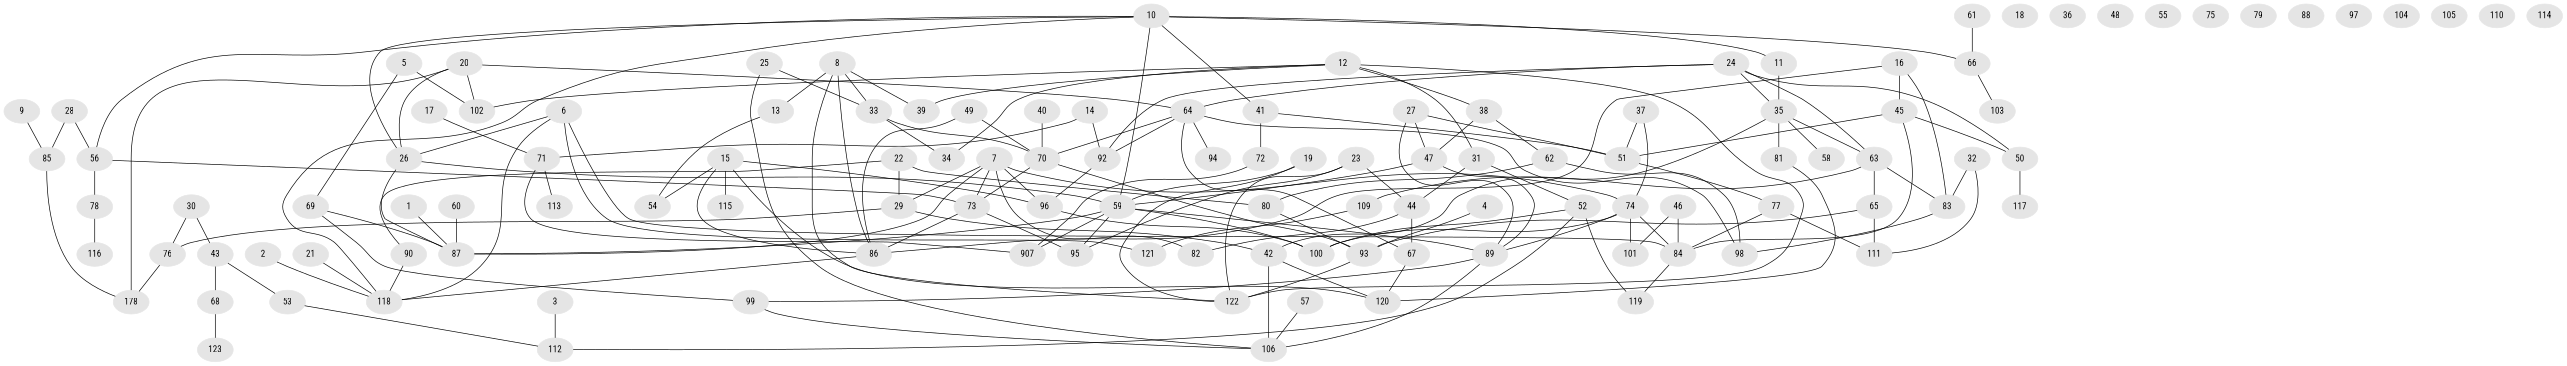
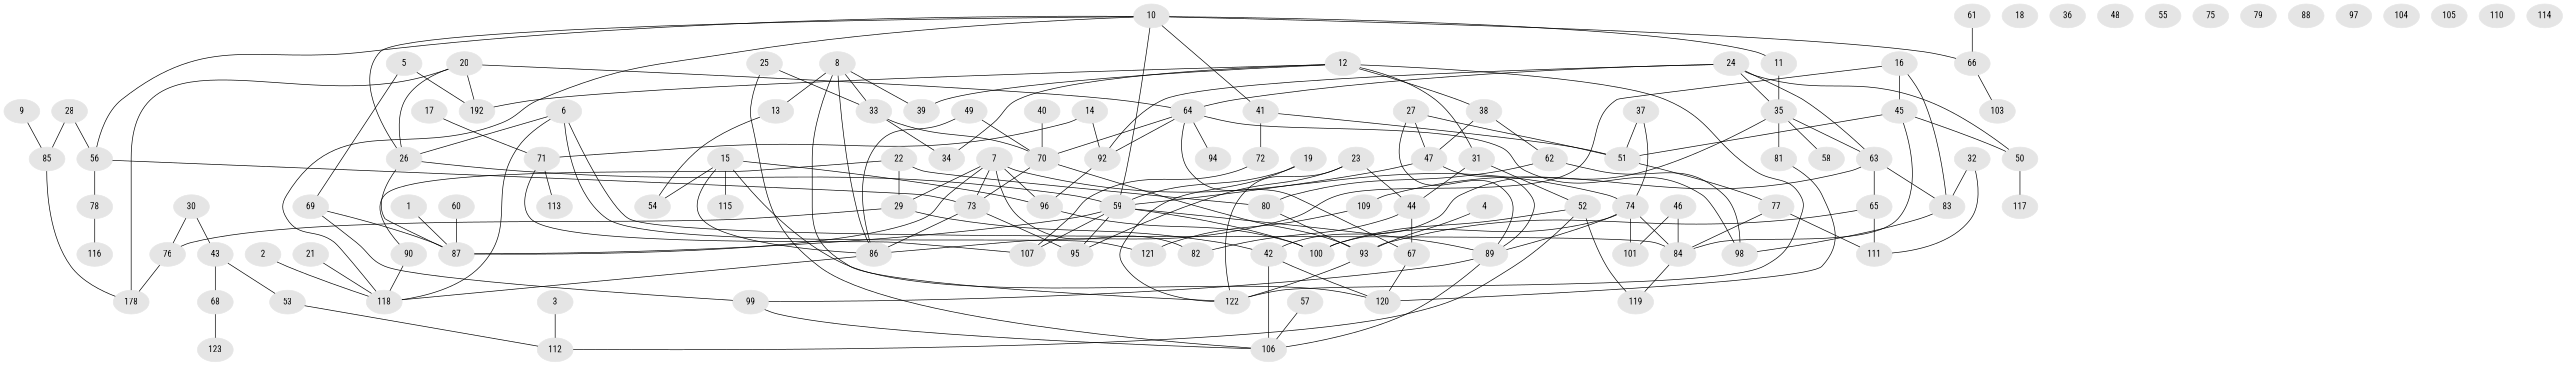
(477, 111) -> (477, 111)
(1028, 254) -> (1028, 254)
